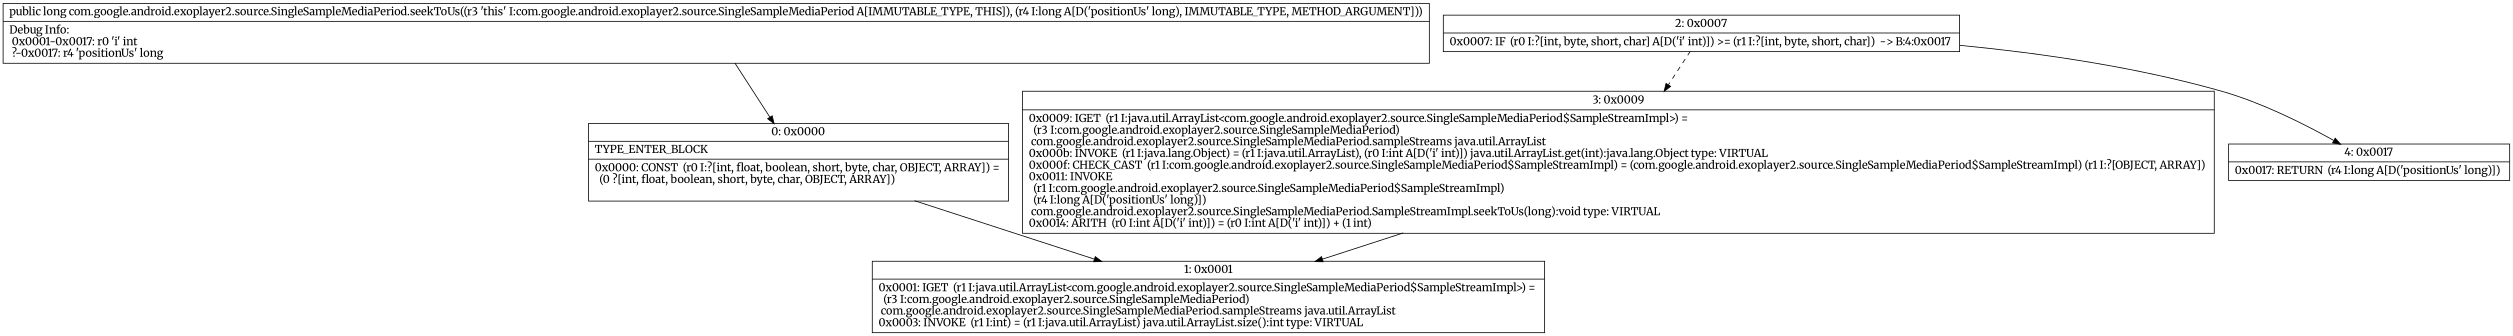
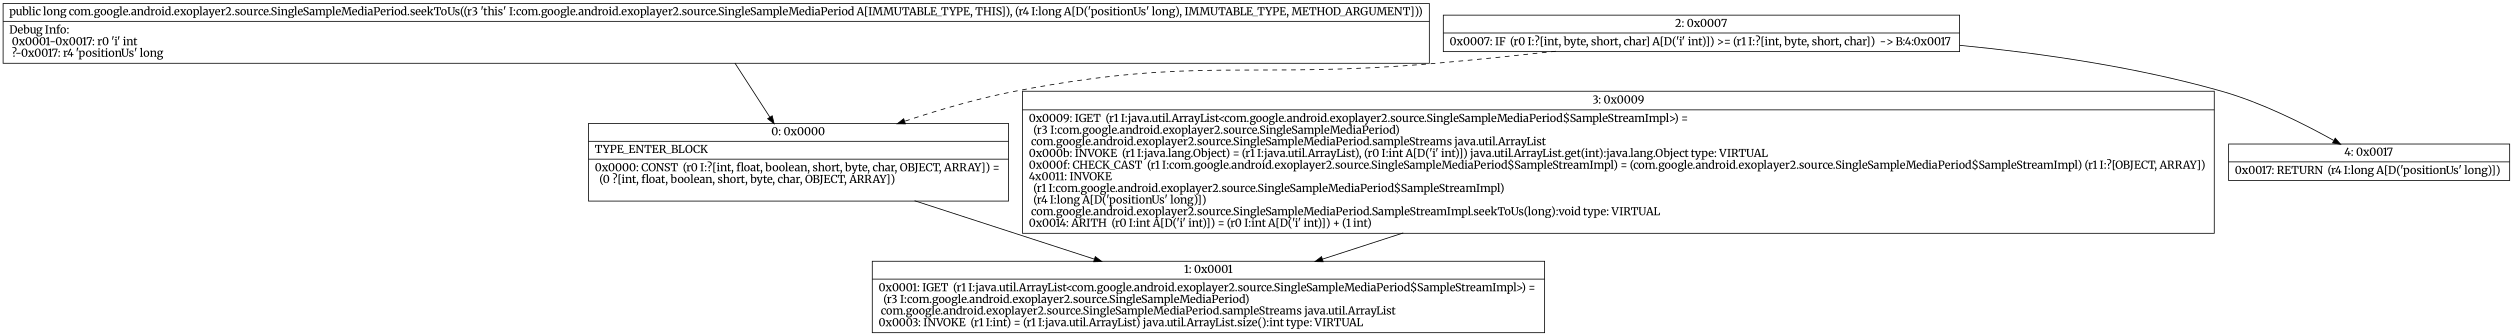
(1679, 68) -> (1228, 70)
(1073, 177) -> (1073, 177)
